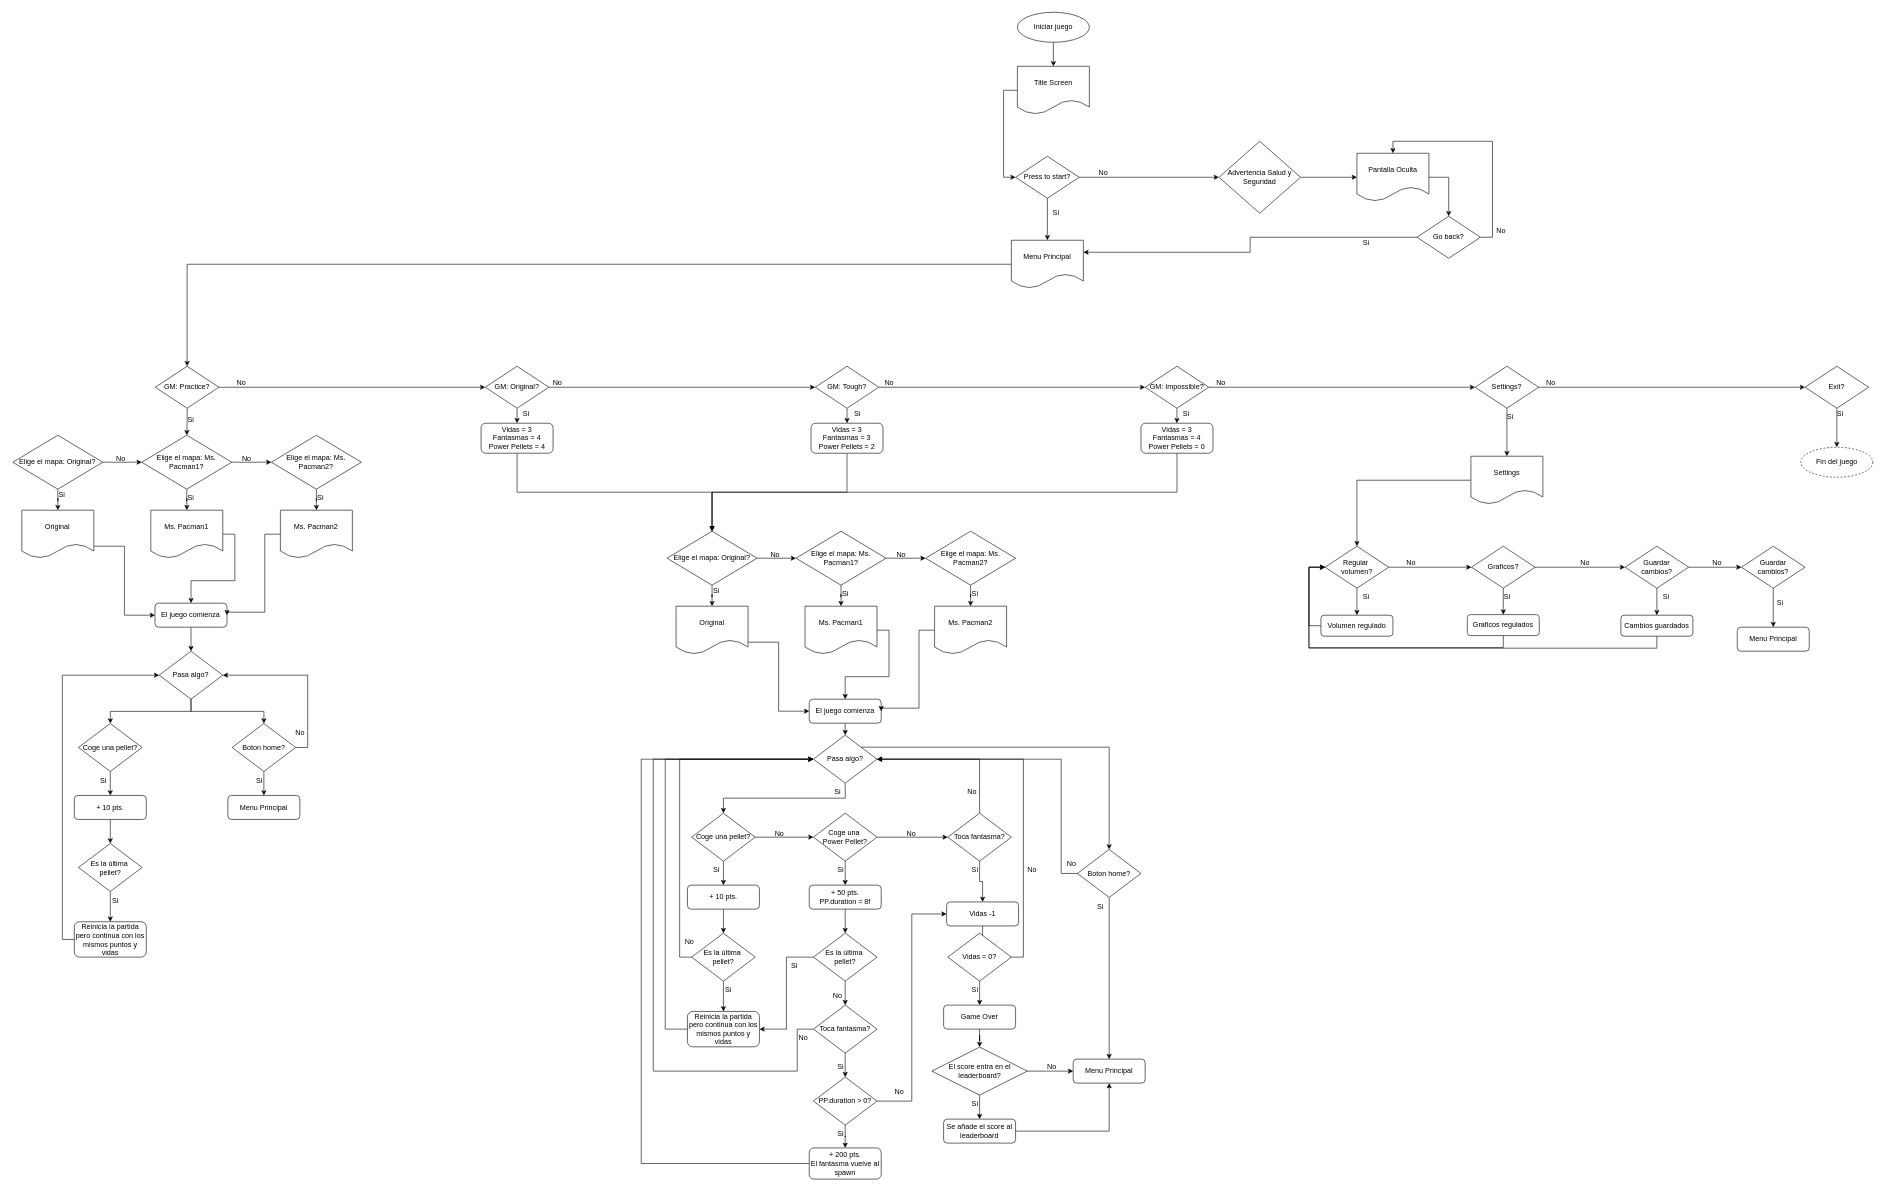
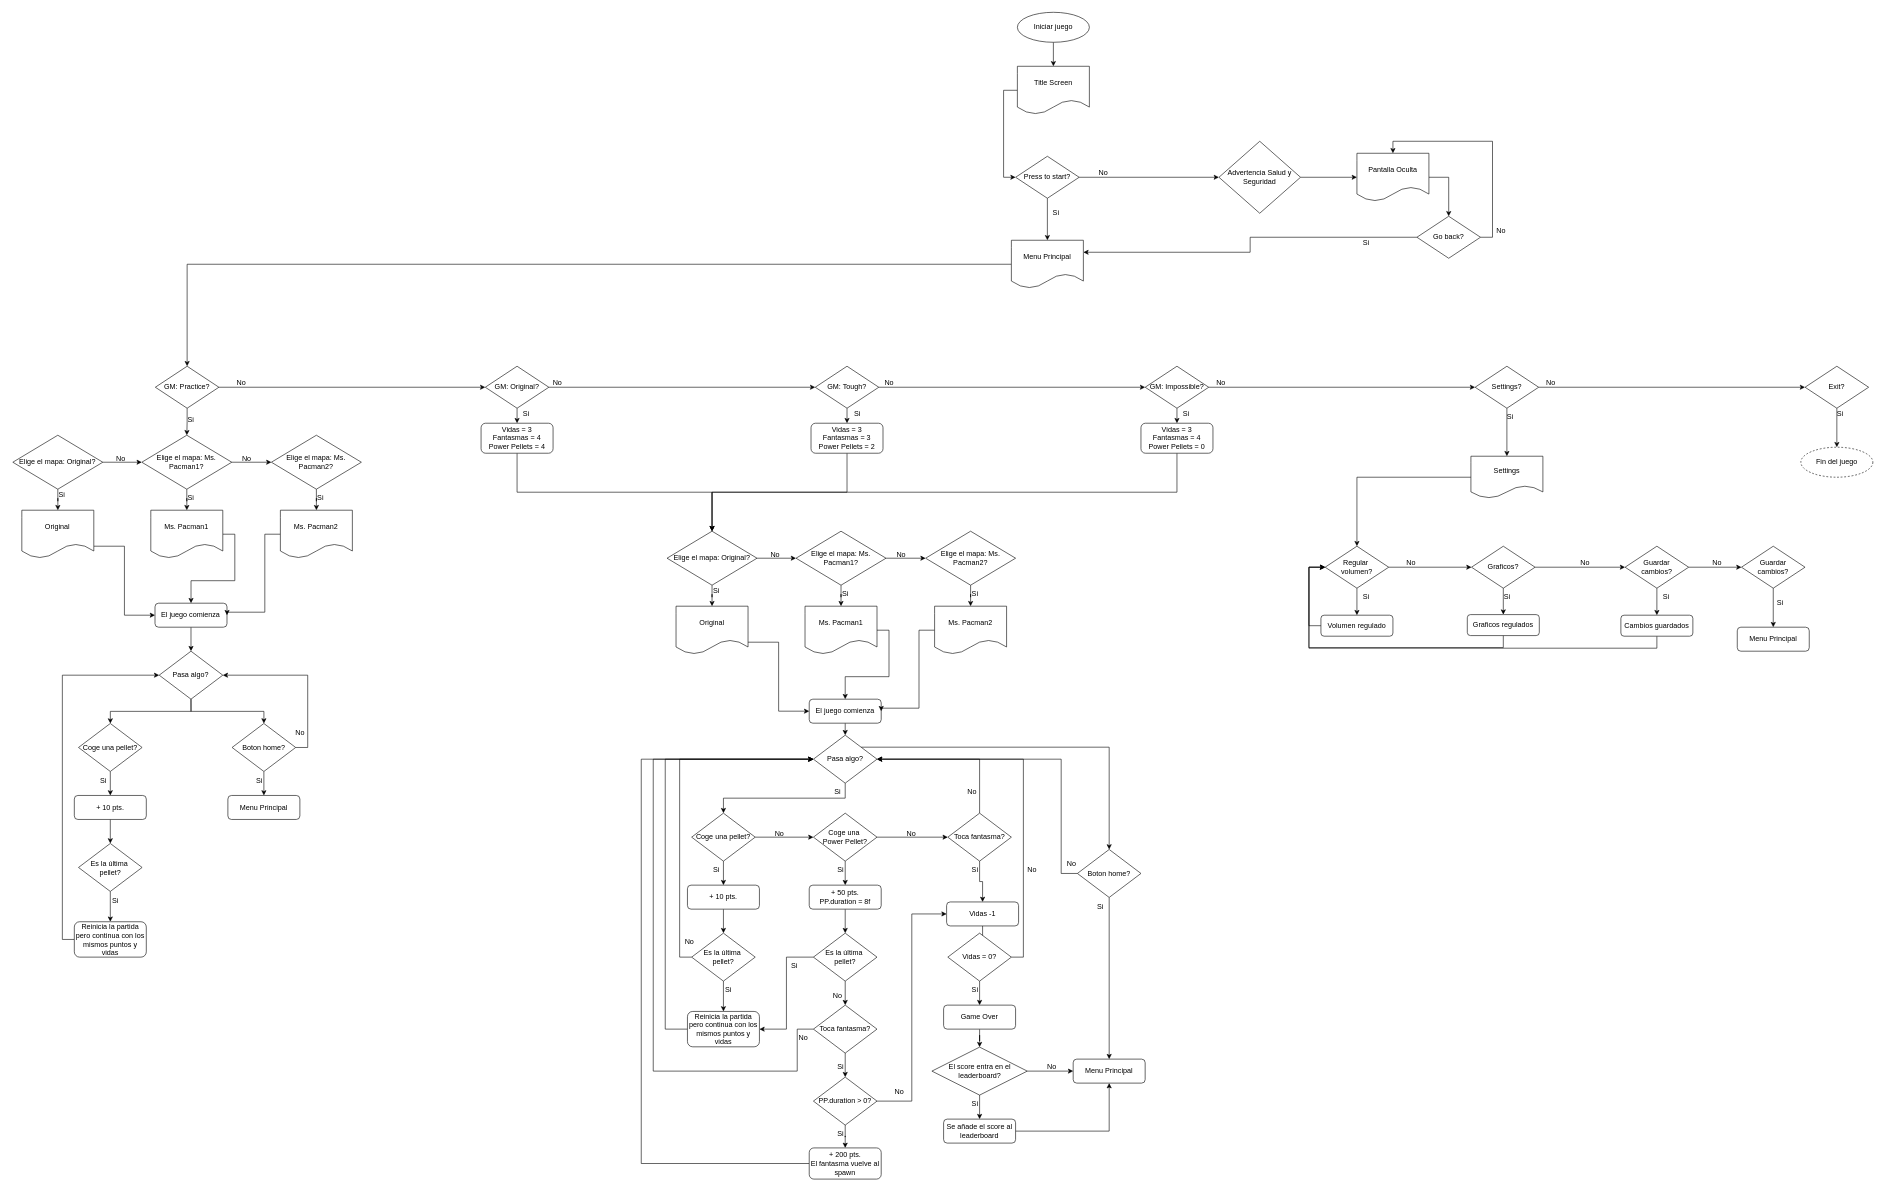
(1507, 480) -> (1507, 477)
